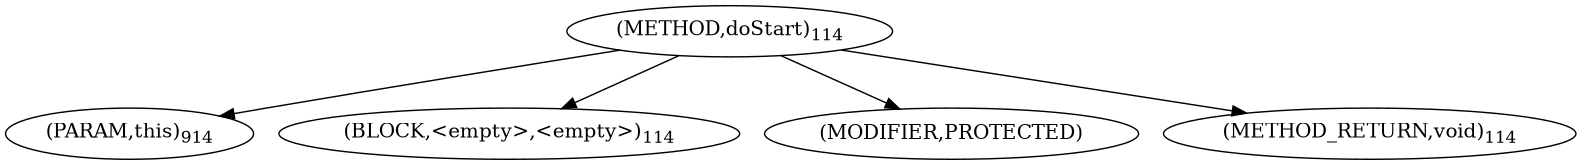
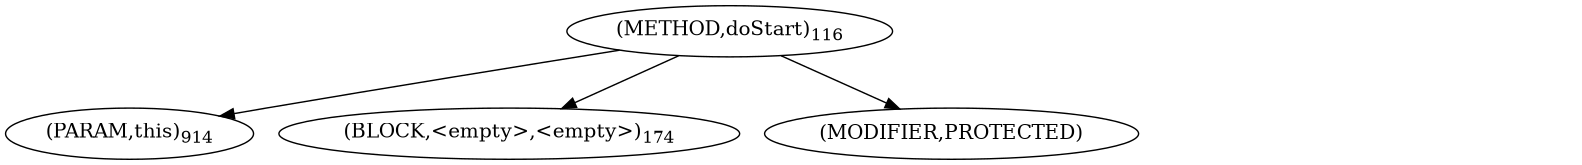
(827, 29) -> (827, 29)
(659, 132) -> (659, 132)
(1370, 134) -> none
